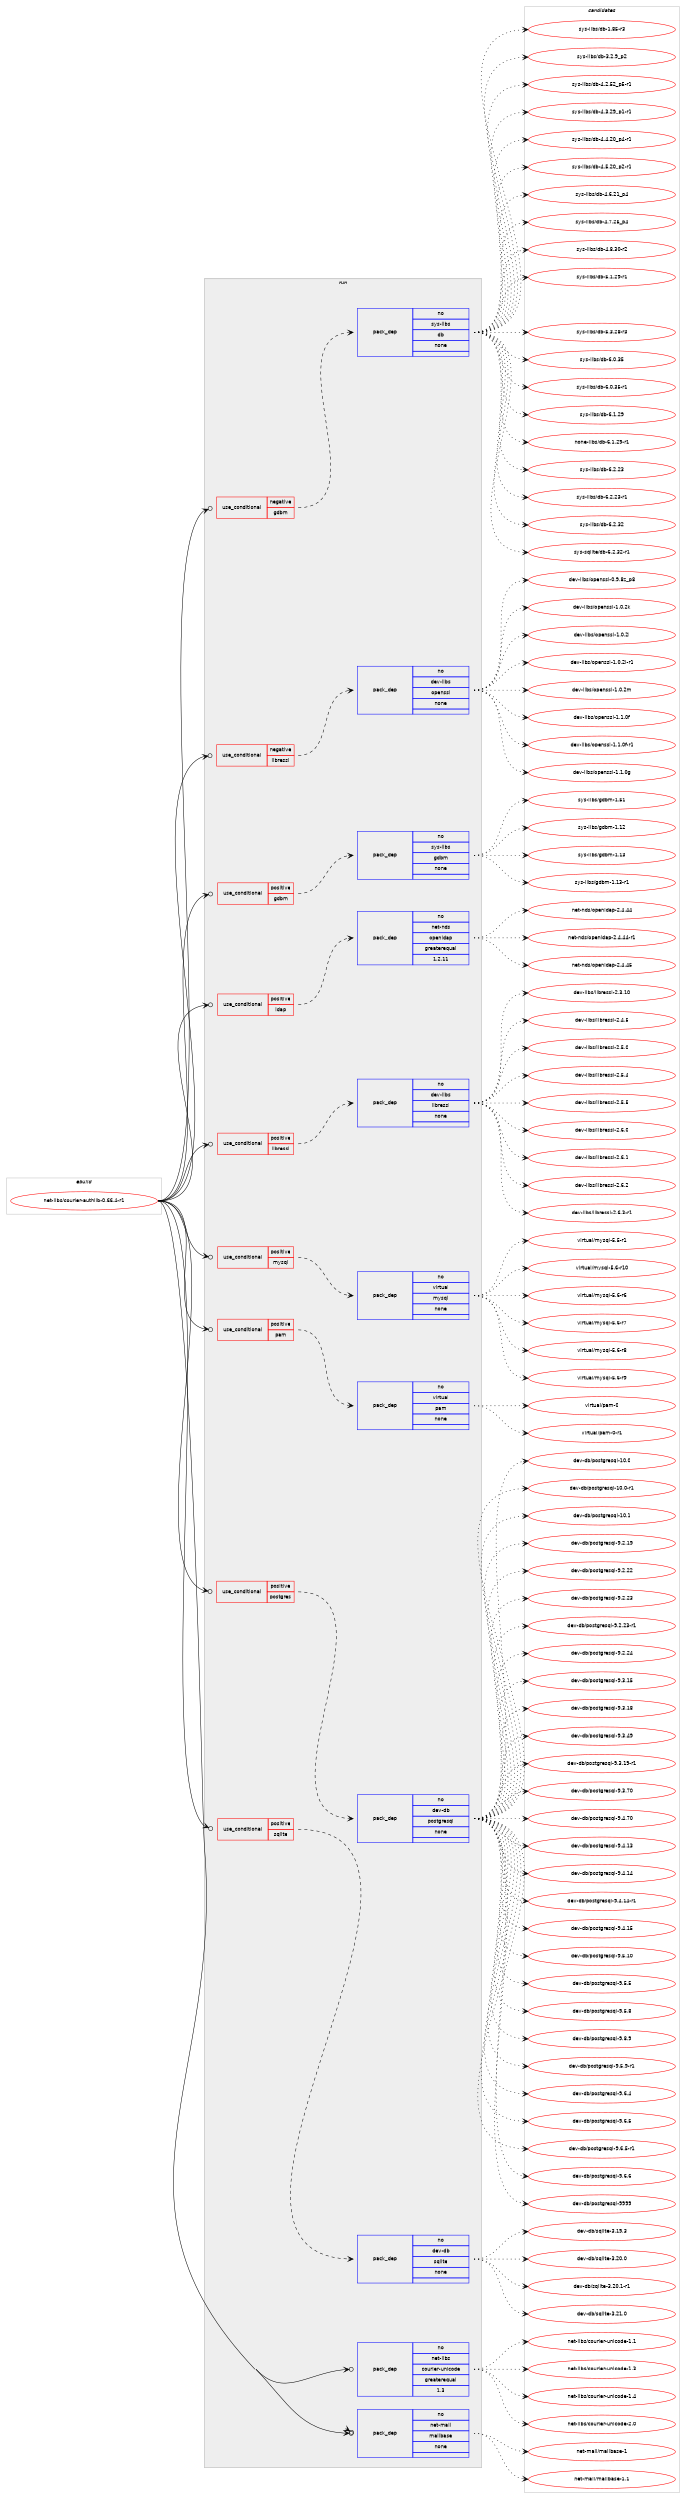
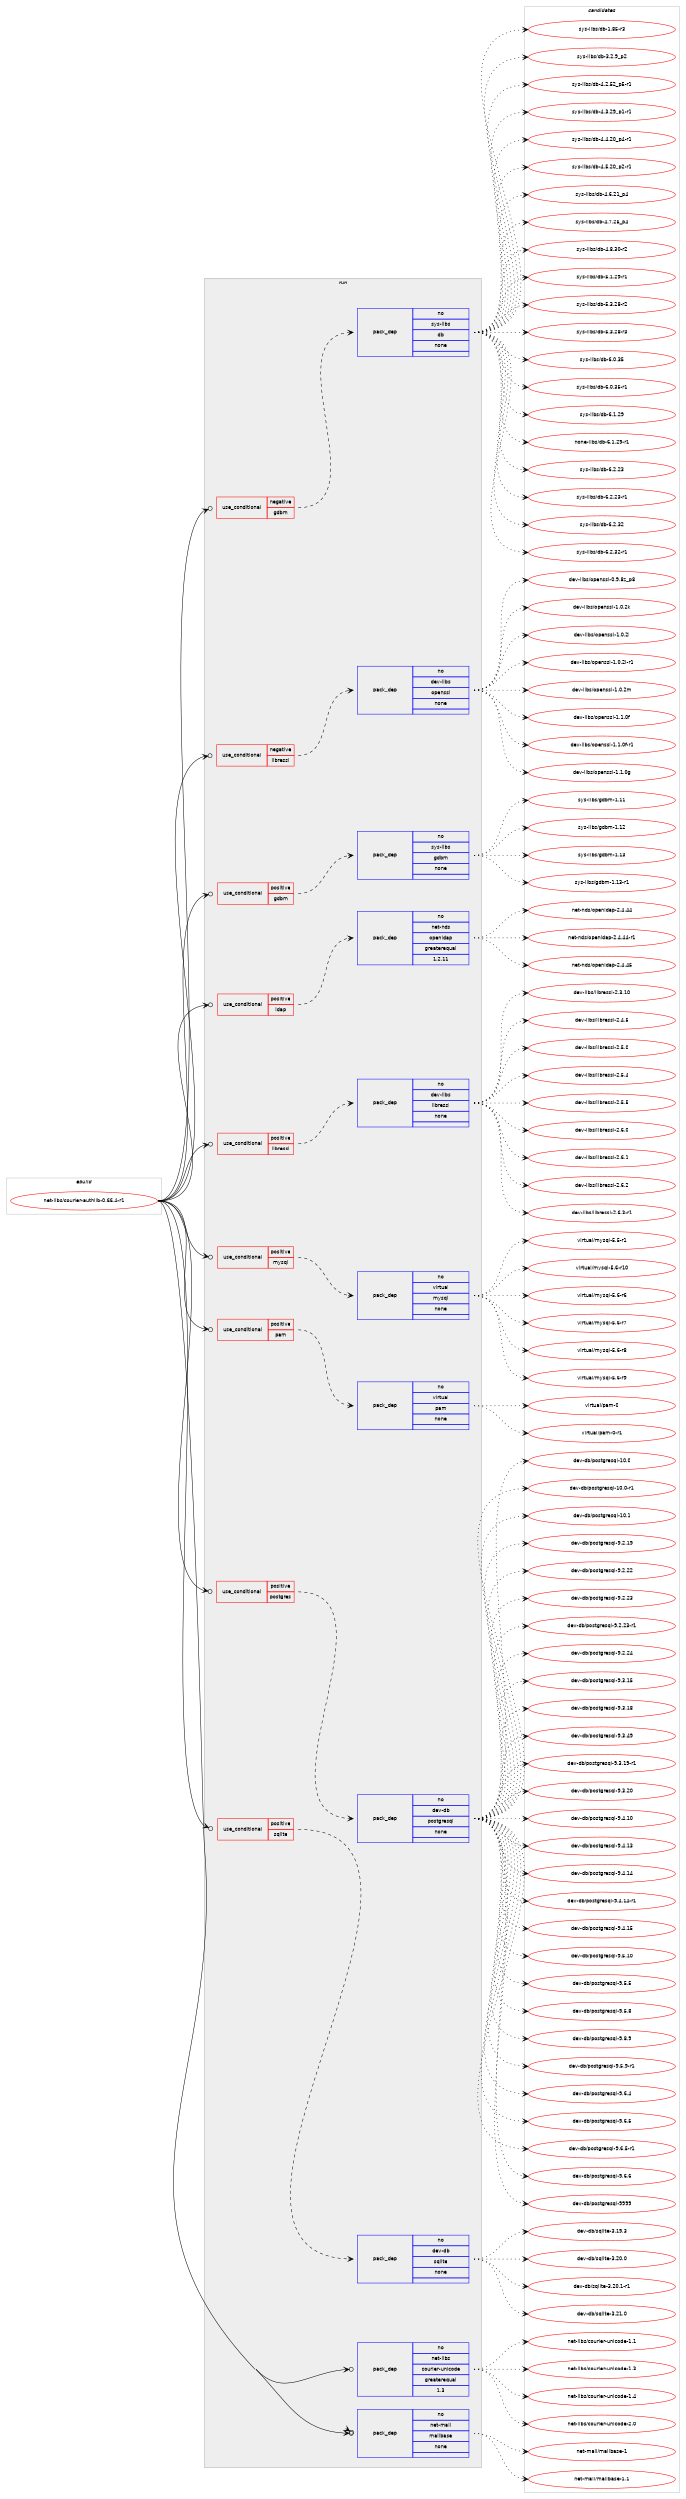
none -> (602, 305)
(602, 553) -> (602, 553)
(602, 800) -> (602, 800)
(602, 1791) -> (602, 1791)
(602, 1819) -> (602, 1819)
